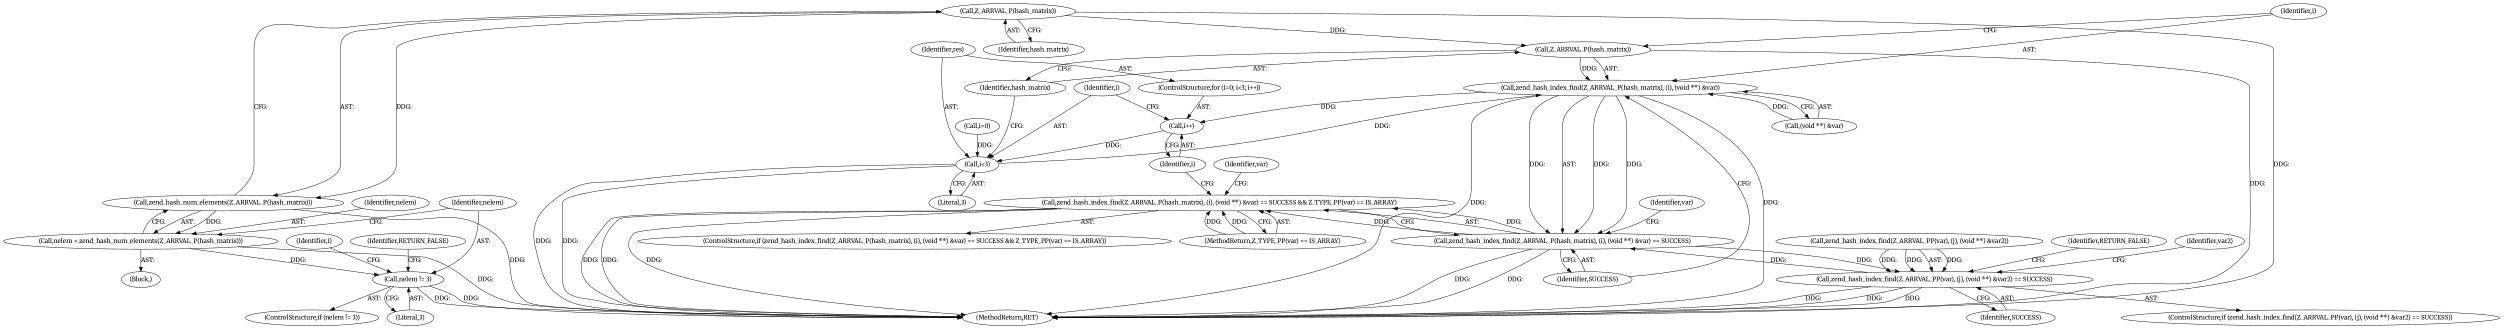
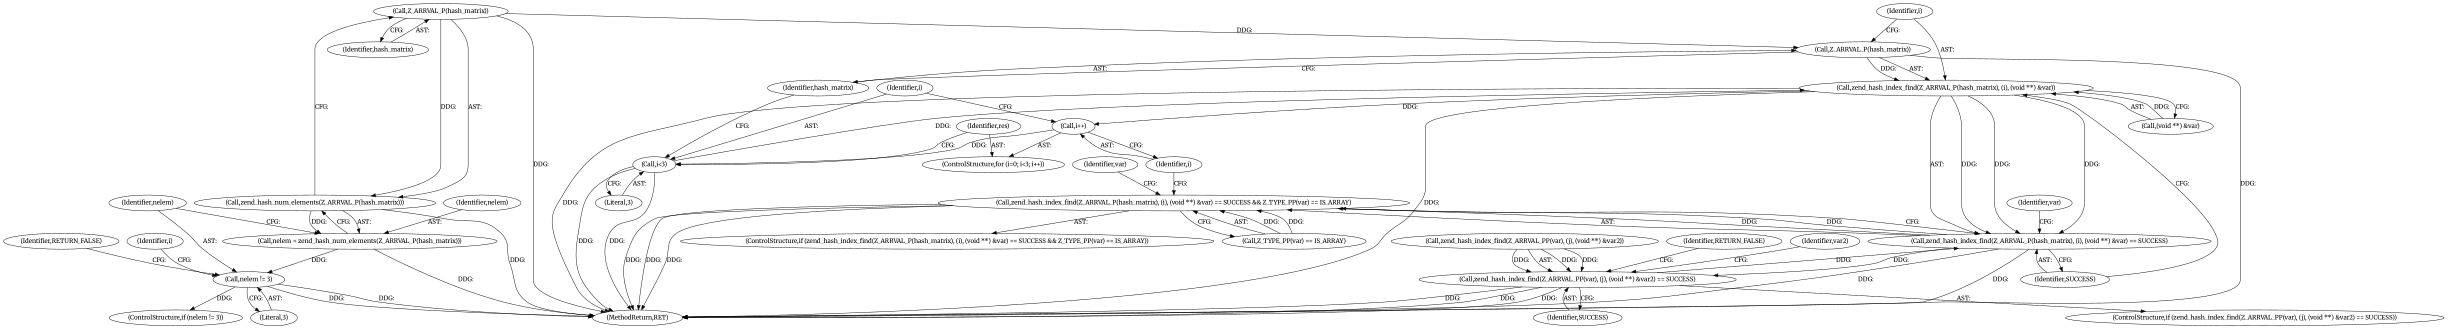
(1197, 106) -> (1037, 144)
(952, 107) -> (949, 146)
(977, 126) -> none
(1273, 241) -> (1294, 241)
(141, 280) -> none
(375, 299) -> (225, 299)
